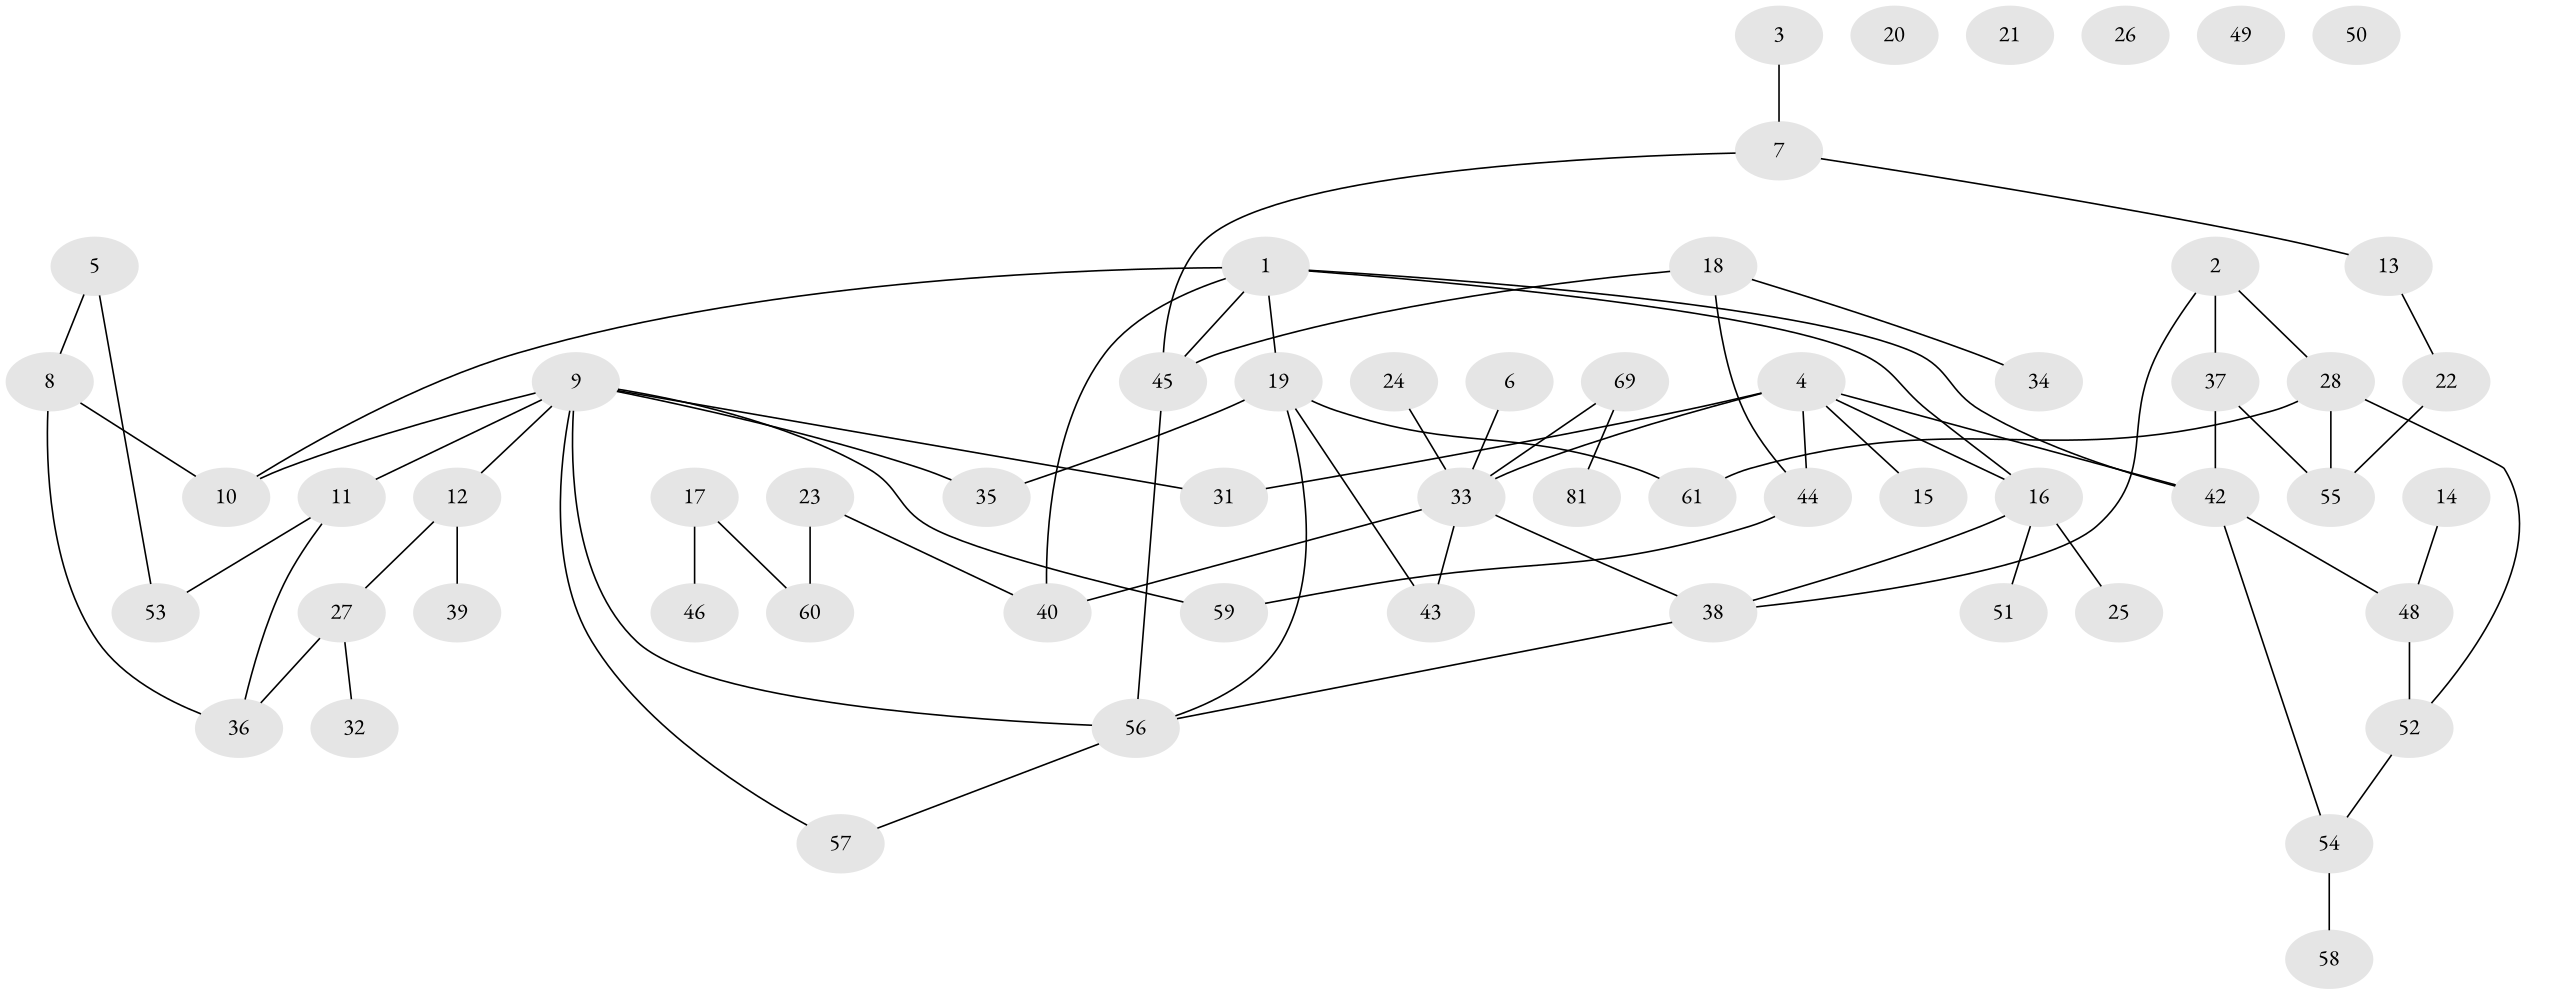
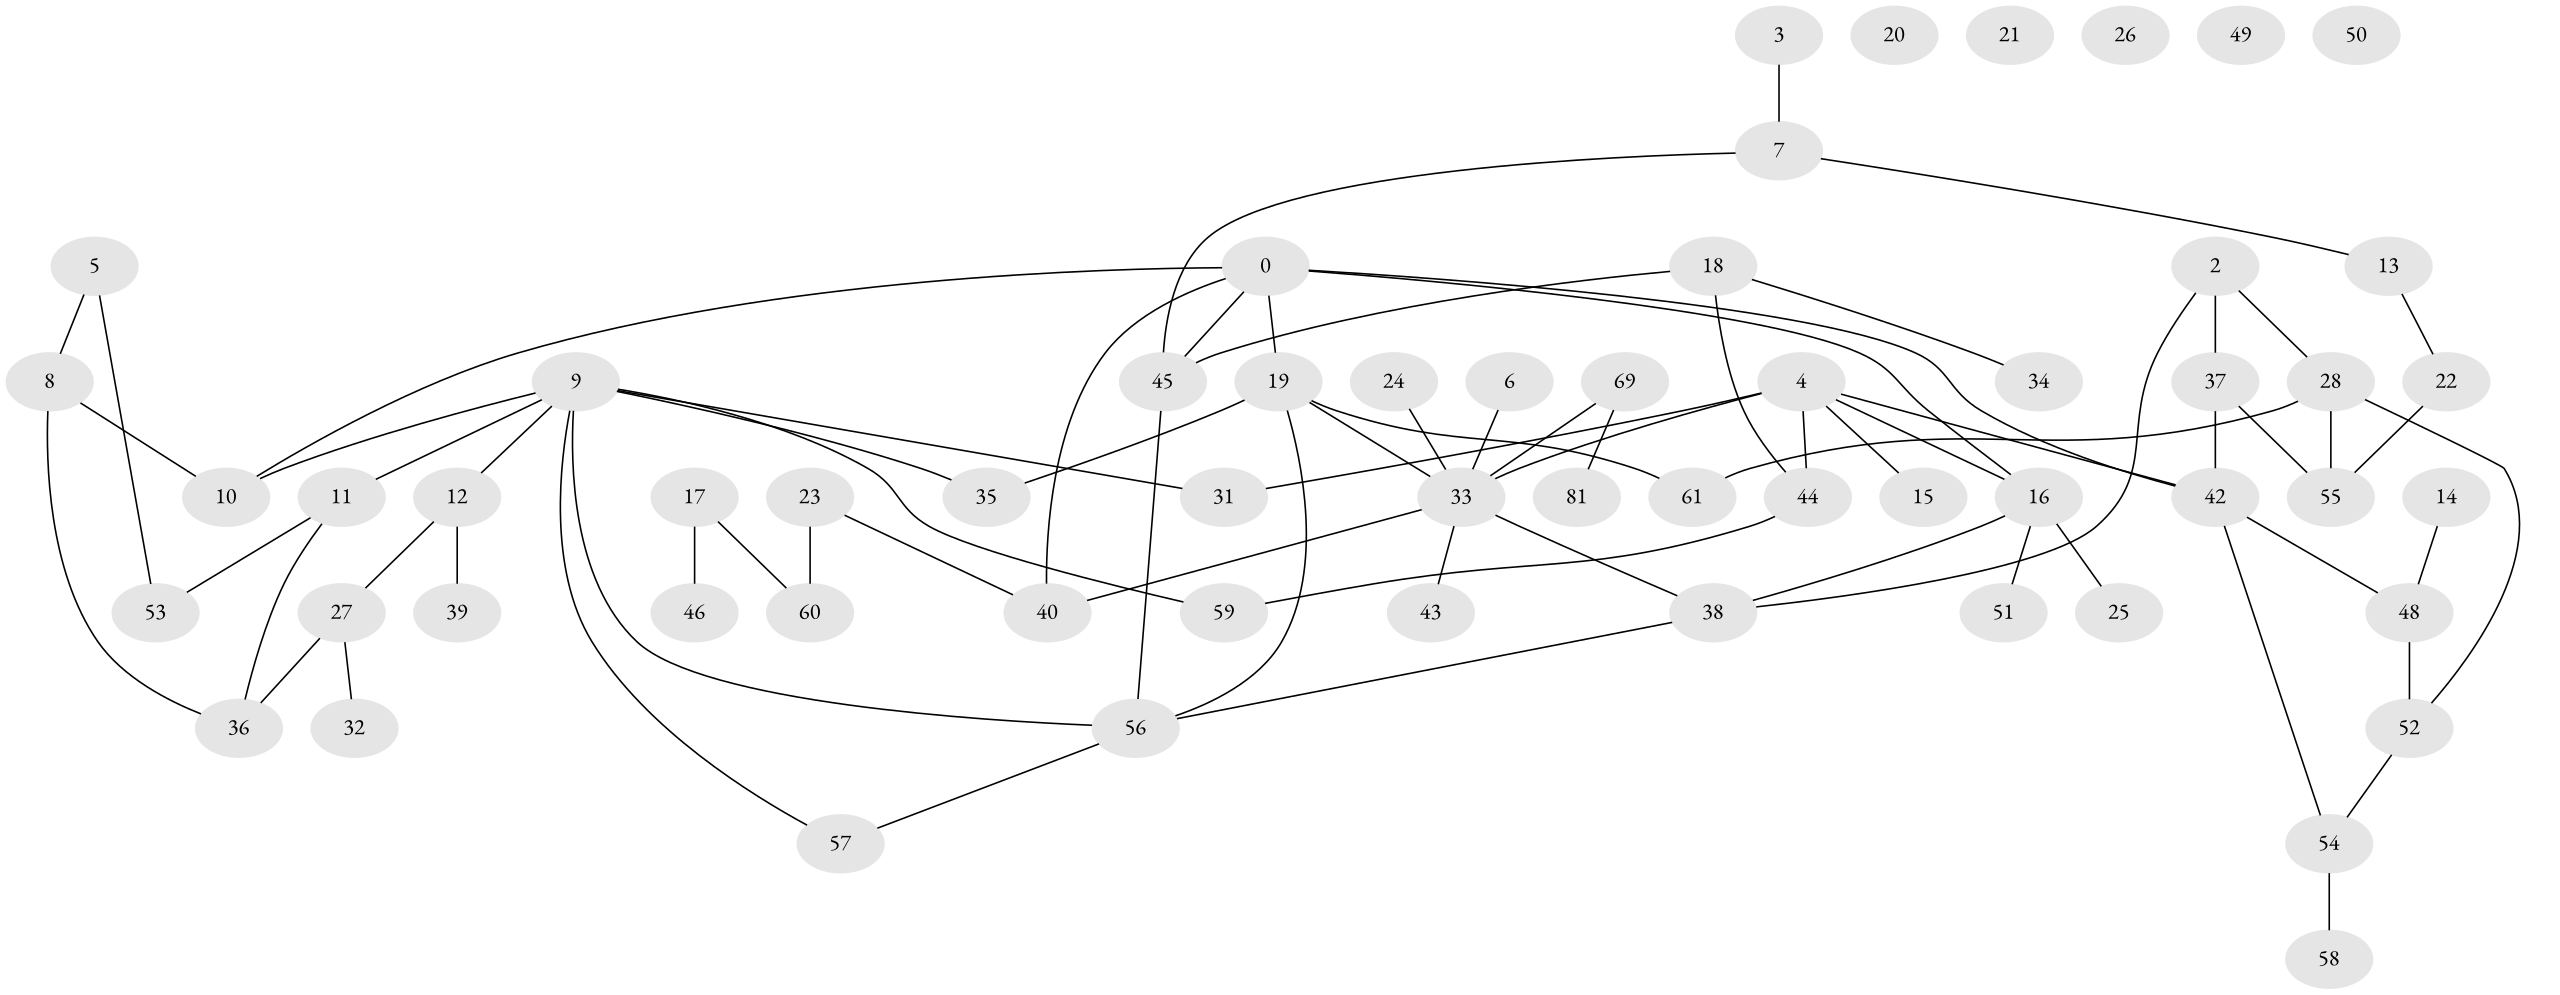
(1266, 266) -> (1266, 266)
(1355, 497) -> (1370, 439)
